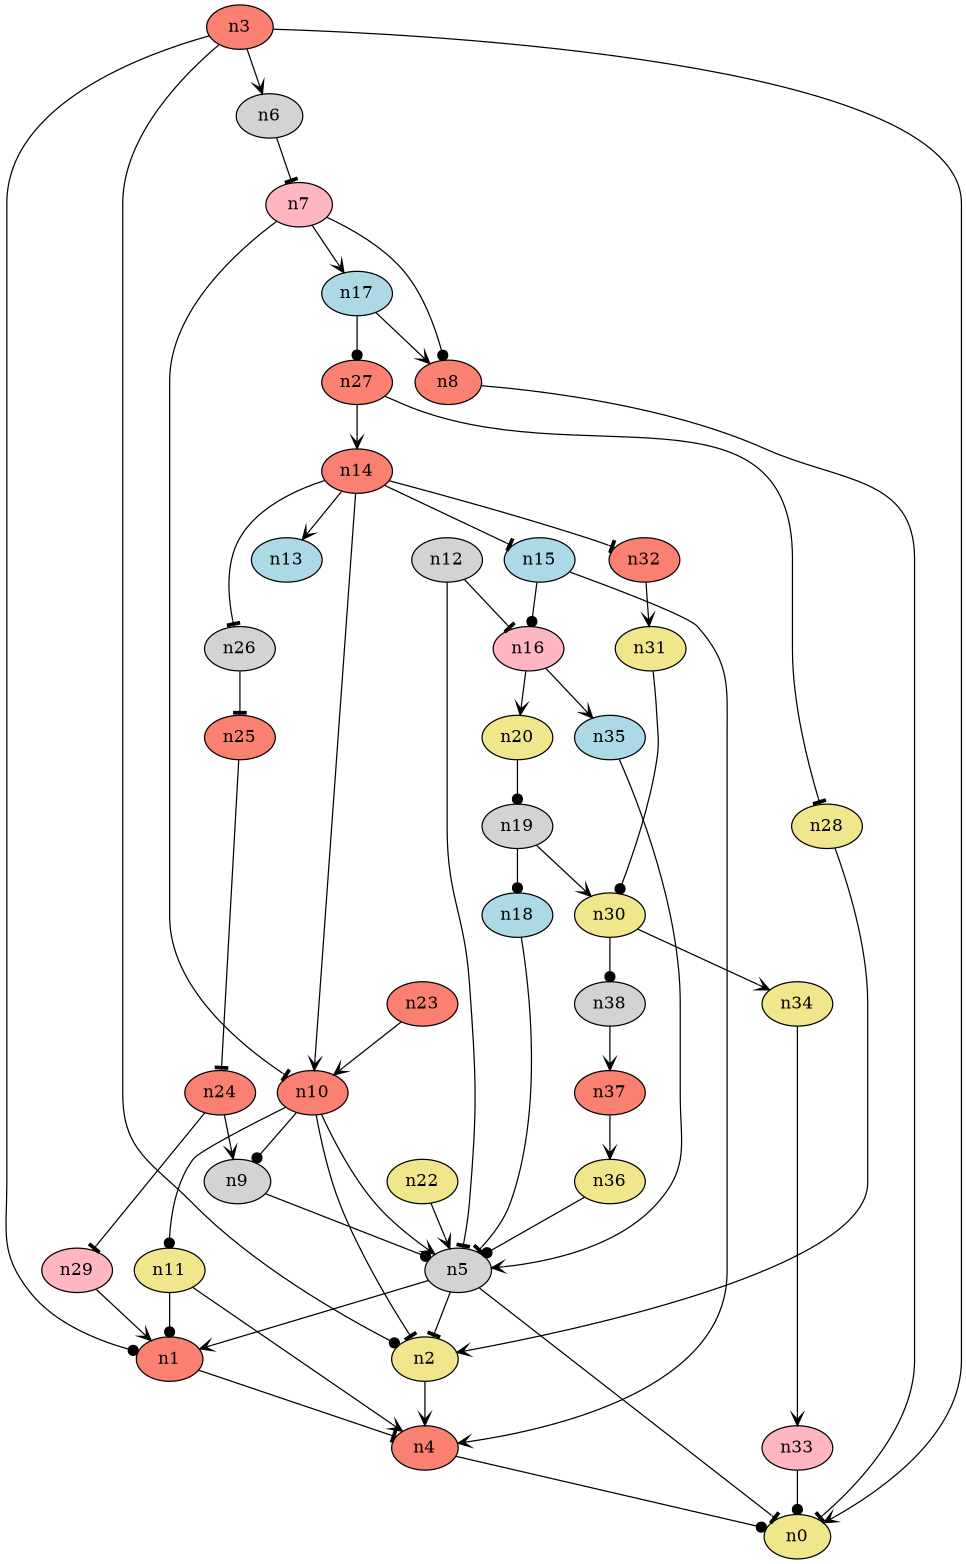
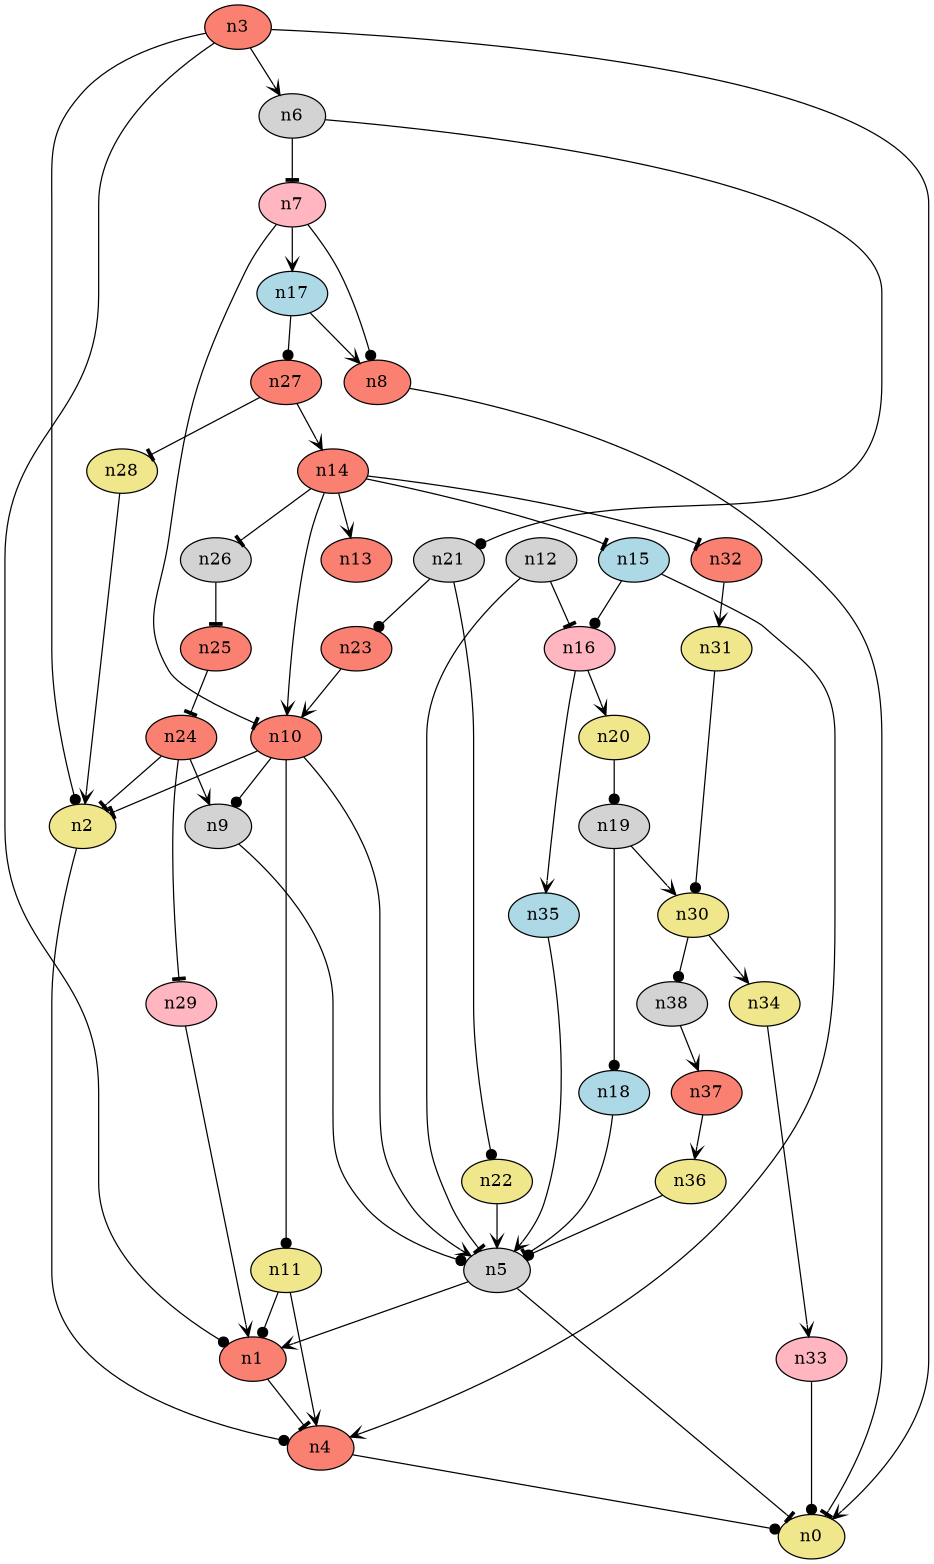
(287, 560) -> (356, 560)
none -> (449, 560)
(443, 1312) -> (134, 780)
(425, 1397) -> (52, 1211)
